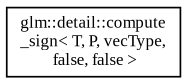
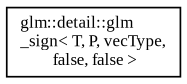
(94, 42) -> (94, 42)
